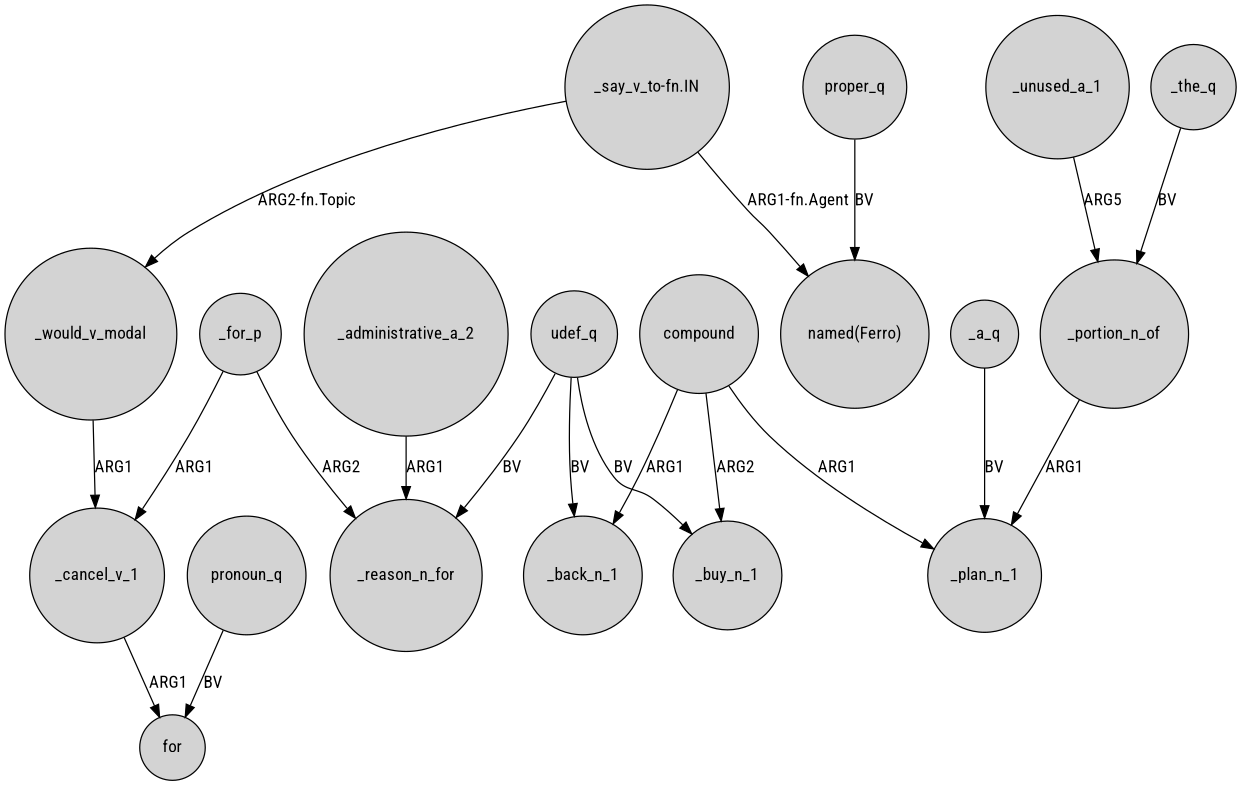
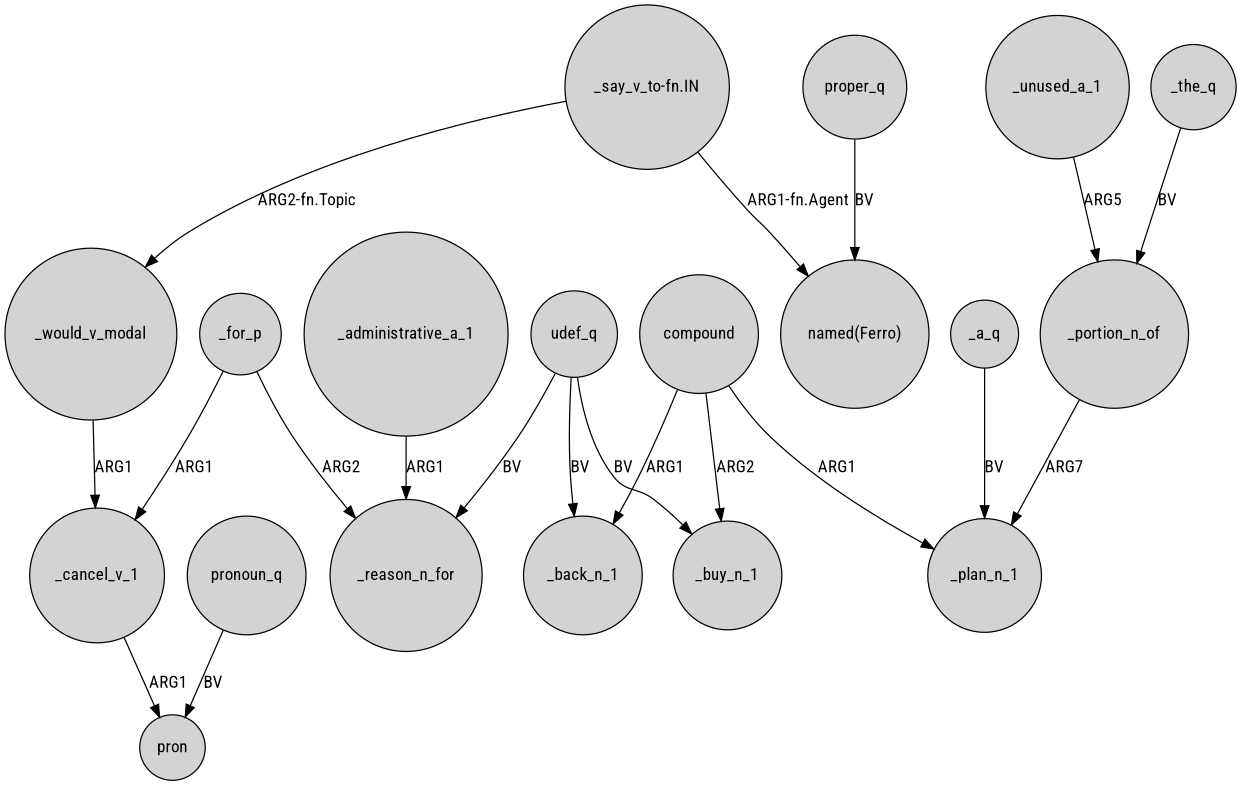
(406, 334) -> (406, 334)
(1064, 468) -> (1064, 468)
(172, 748) -> (172, 748)
